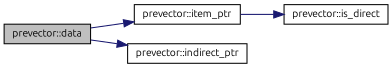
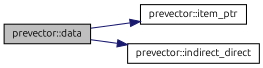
(336, 14) -> none
(187, 54) -> (193, 54)
